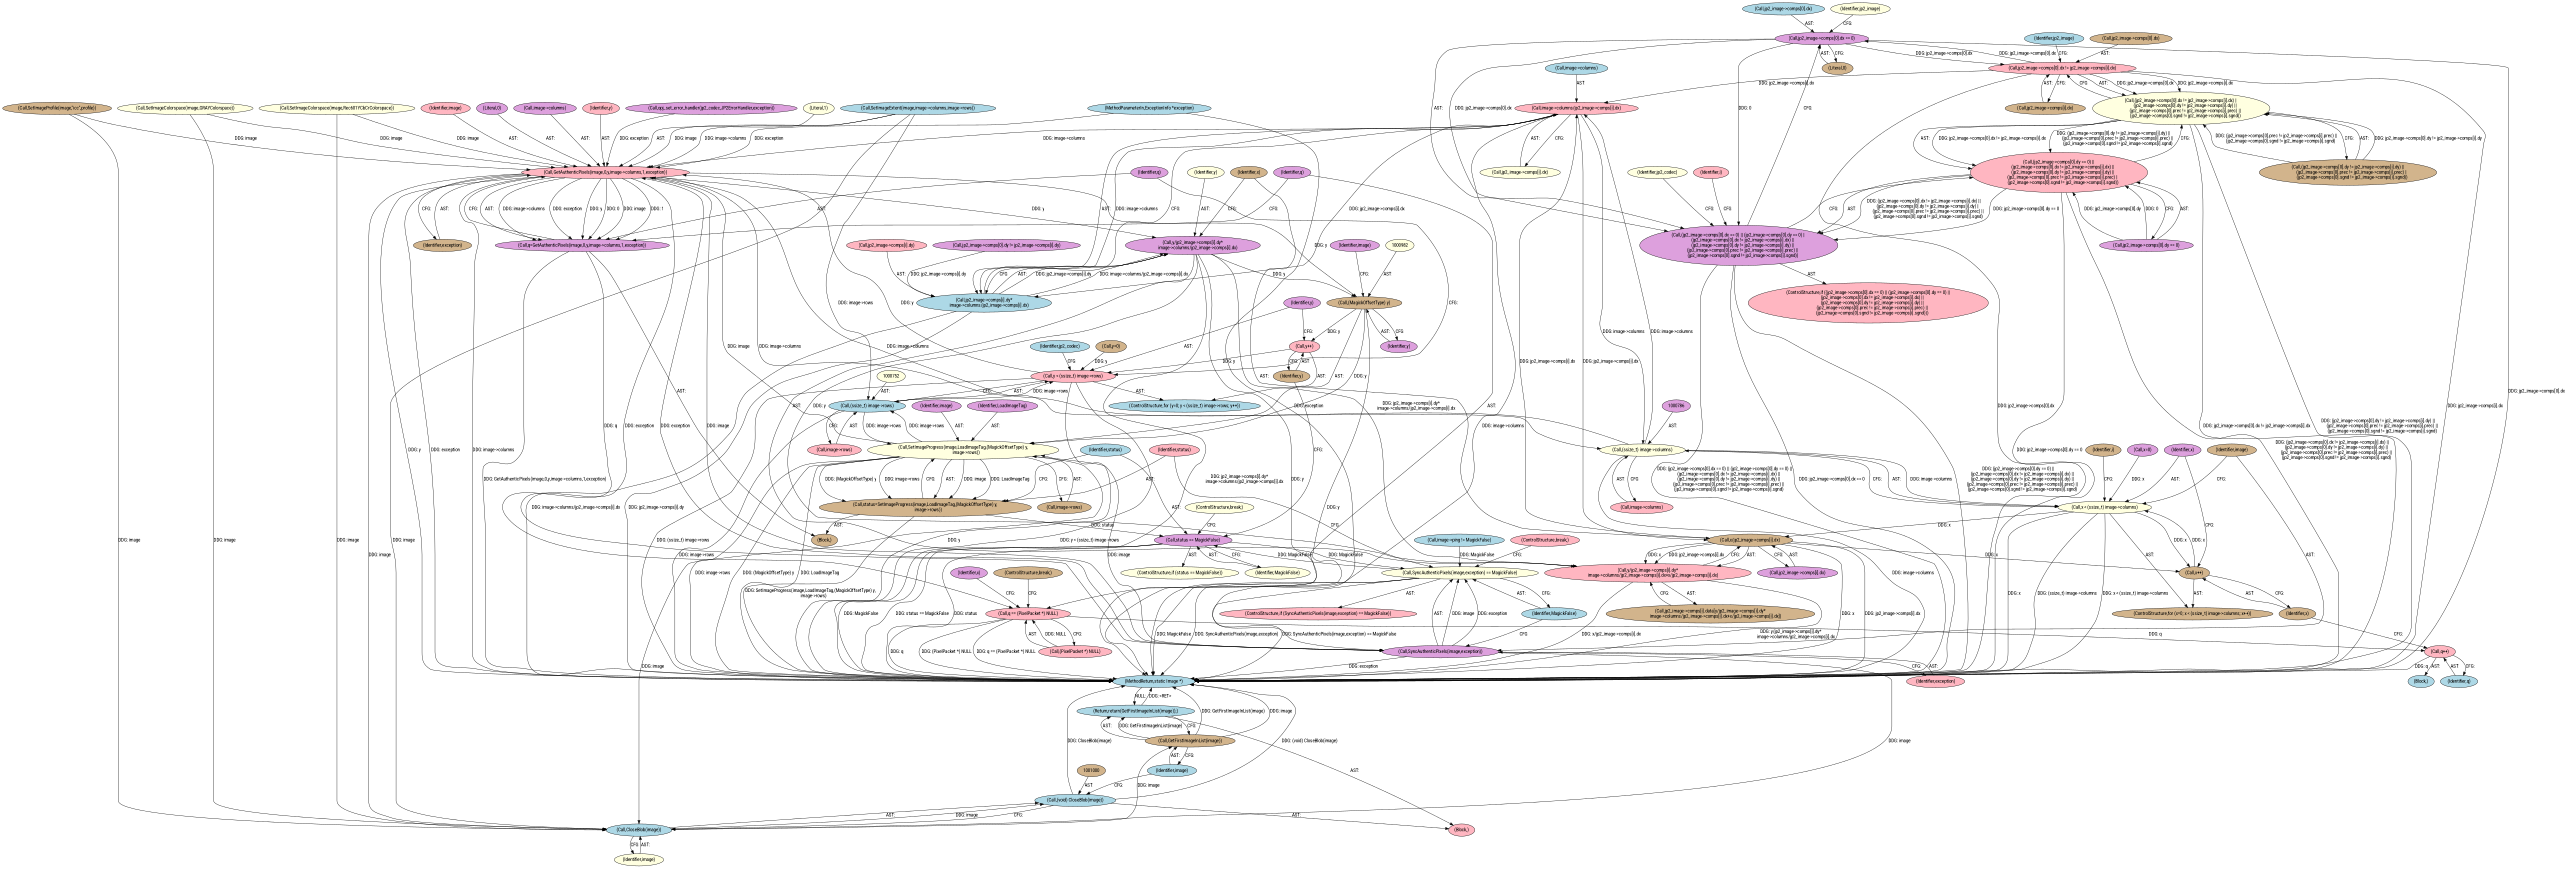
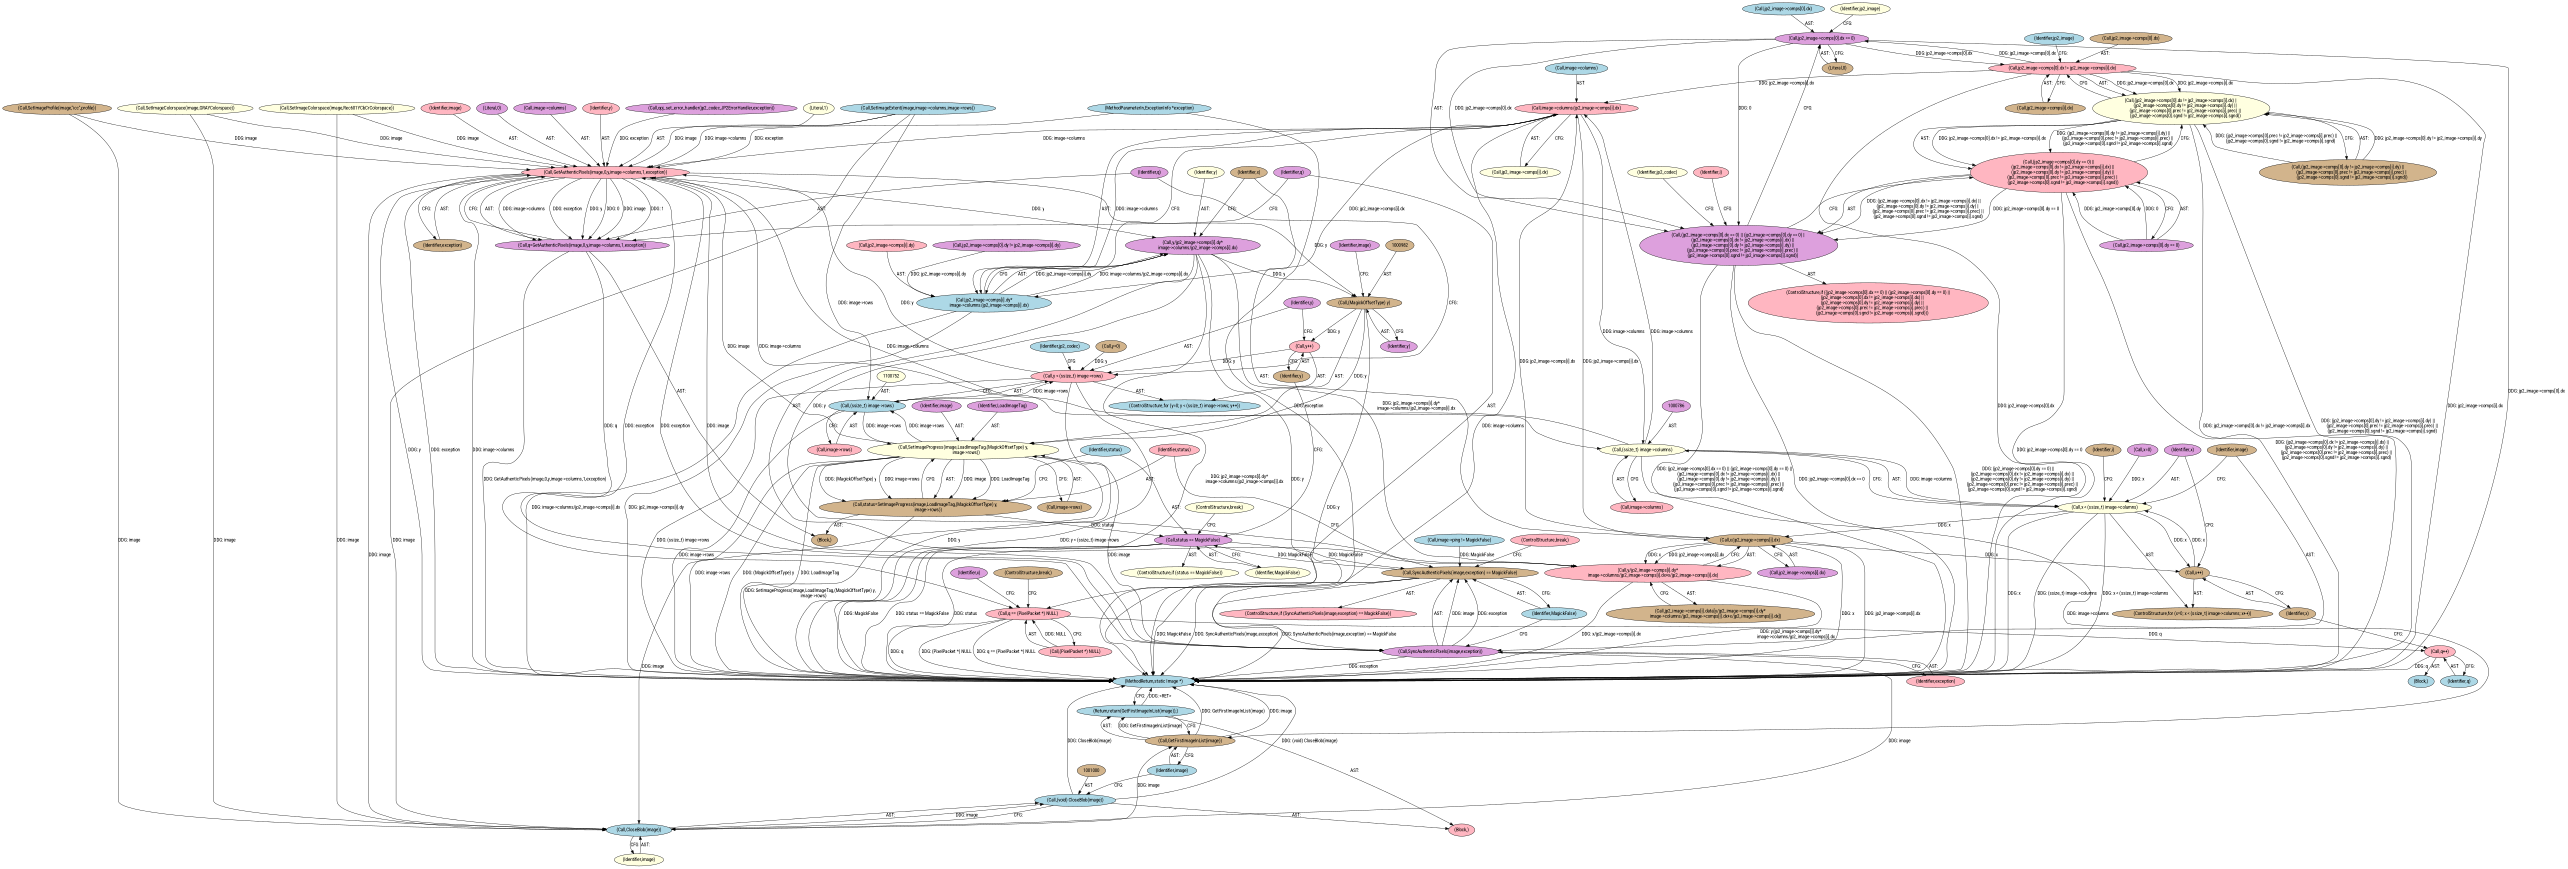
(1400, 245) -> (1400, 245)
(891, 376) -> (891, 376)
(1460, 573) -> (1460, 573)
(1872, 664) -> (2358, 708)
(1141, 696) -> (1141, 696)
